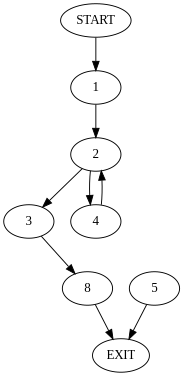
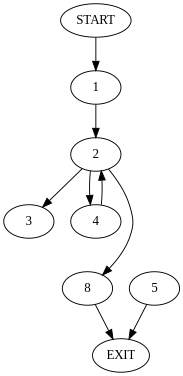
(55, 251) -> (133, 219)
